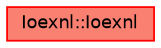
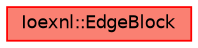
(81, 24) -> (99, 24)
